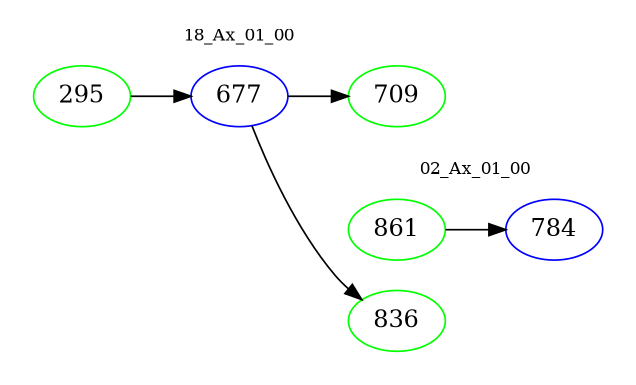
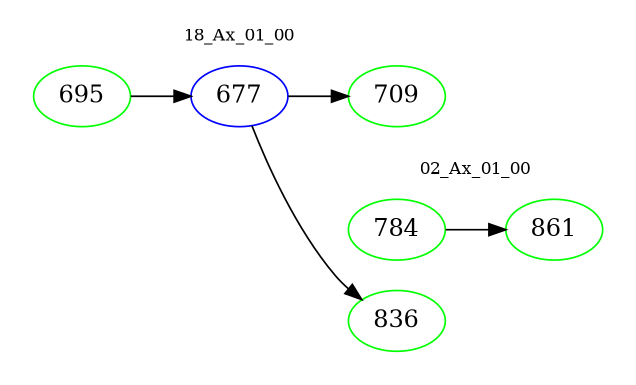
(82, 96) -> (82, 96)
(467, 230) -> (467, 230)
(554, 230) -> (397, 230)
